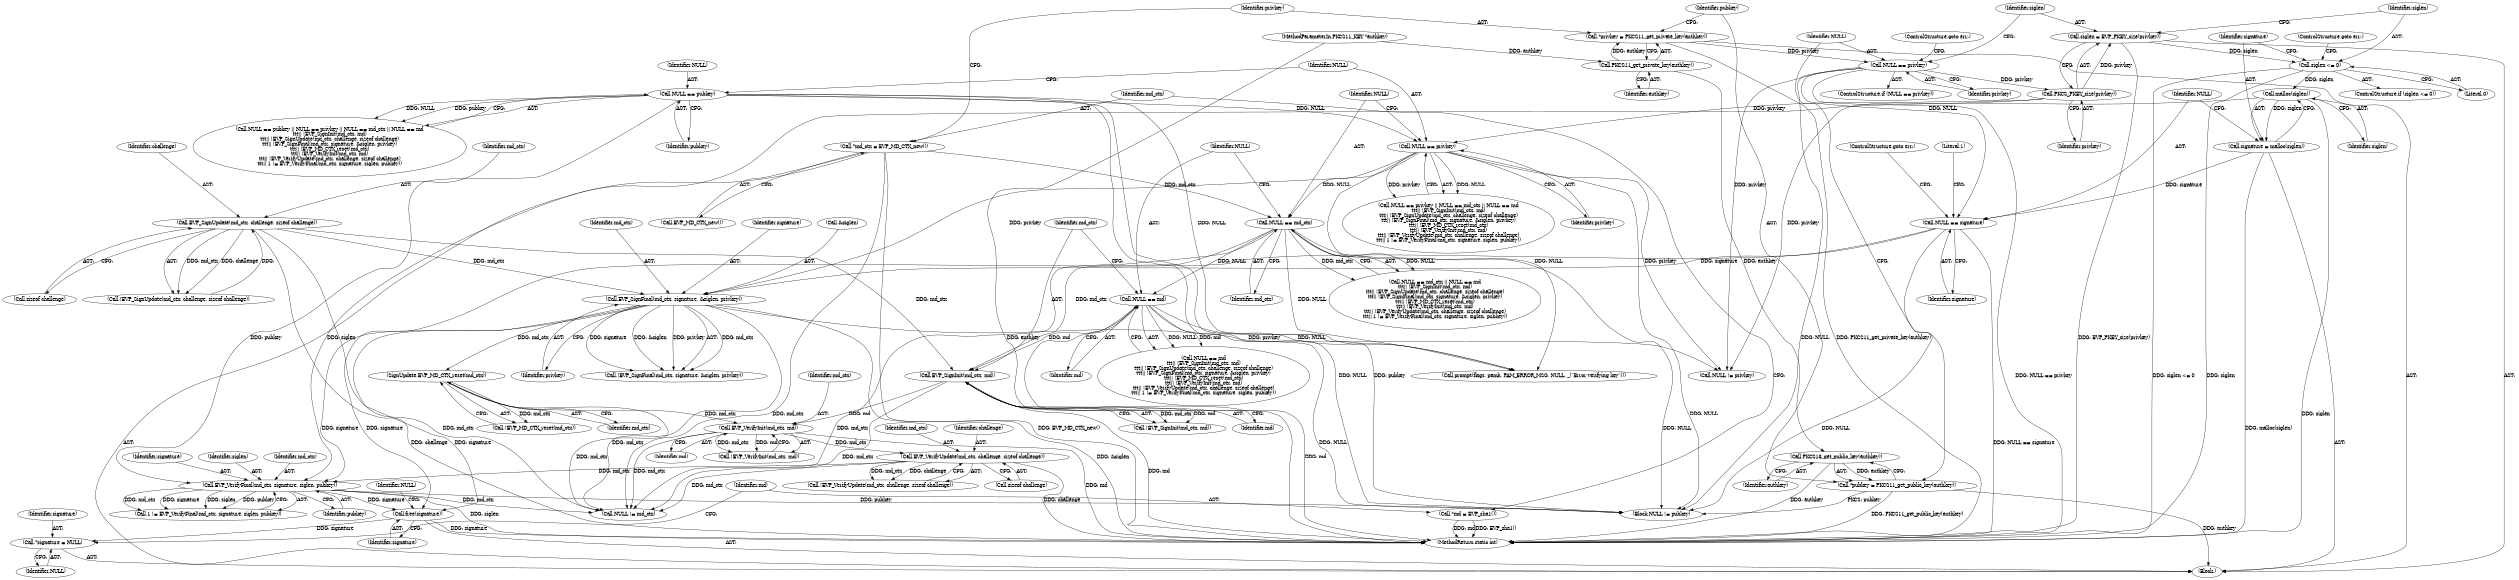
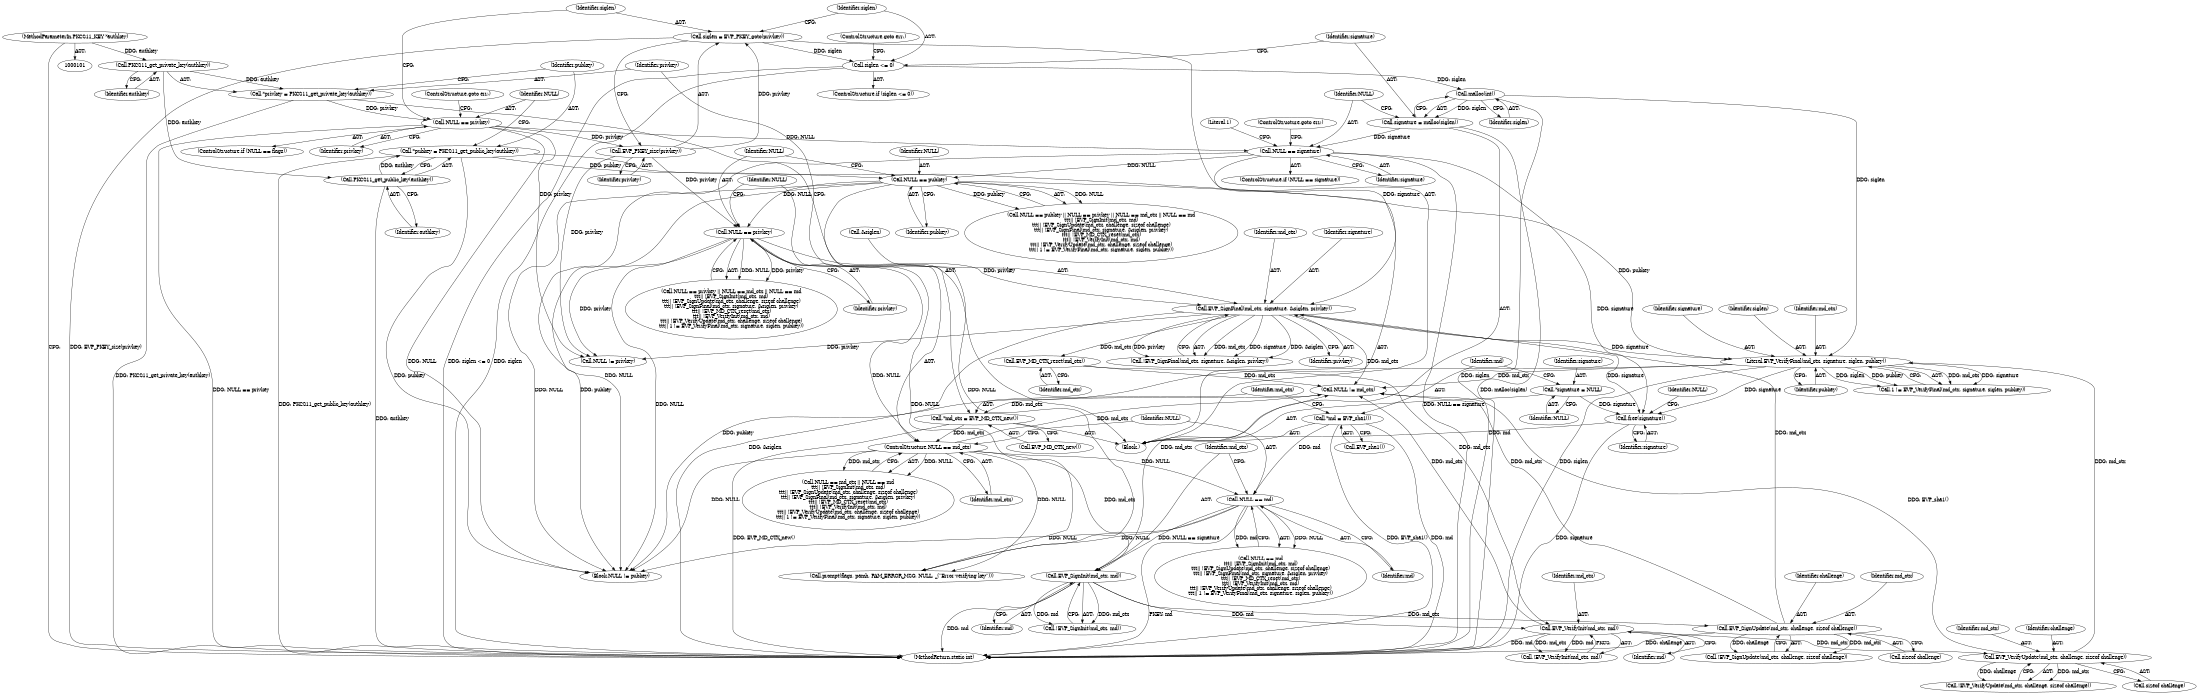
(2114, 37) -> (738, 37)
(1647, 50) -> none
none -> (75, 66)
(1886, 94) -> (242, 152)
(2079, 94) -> (646, 152)
(2287, 94) -> (1476, 94)
(2476, 94) -> none
none -> (1105, 166)
none -> (647, 172)
none -> (1290, 180)
(1285, 223) -> (928, 448)
(641, 254) -> (1396, 617)
(269, 262) -> (1782, 643)
none -> (1193, 330)
(1023, 338) -> (55, 347)
(1059, 338) -> (1189, 538)
(790, 372) -> (1238, 397)
(437, 376) -> (1044, 362)
(534, 429) -> none
none -> (1236, 440)
(785, 443) -> (1604, 643)
none -> (1364, 448)
none -> (1287, 452)
(1315, 457) -> (1161, 615)
(1836, 457) -> (387, 180)
(270, 486) -> (1816, 362)
(707, 486) -> (1928, 500)
(1864, 500) -> (410, 376)
(2219, 529) -> (1383, 347)
(244, 532) -> (1597, 406)
(1134, 538) -> none
(732, 543) -> (1500, 433)
